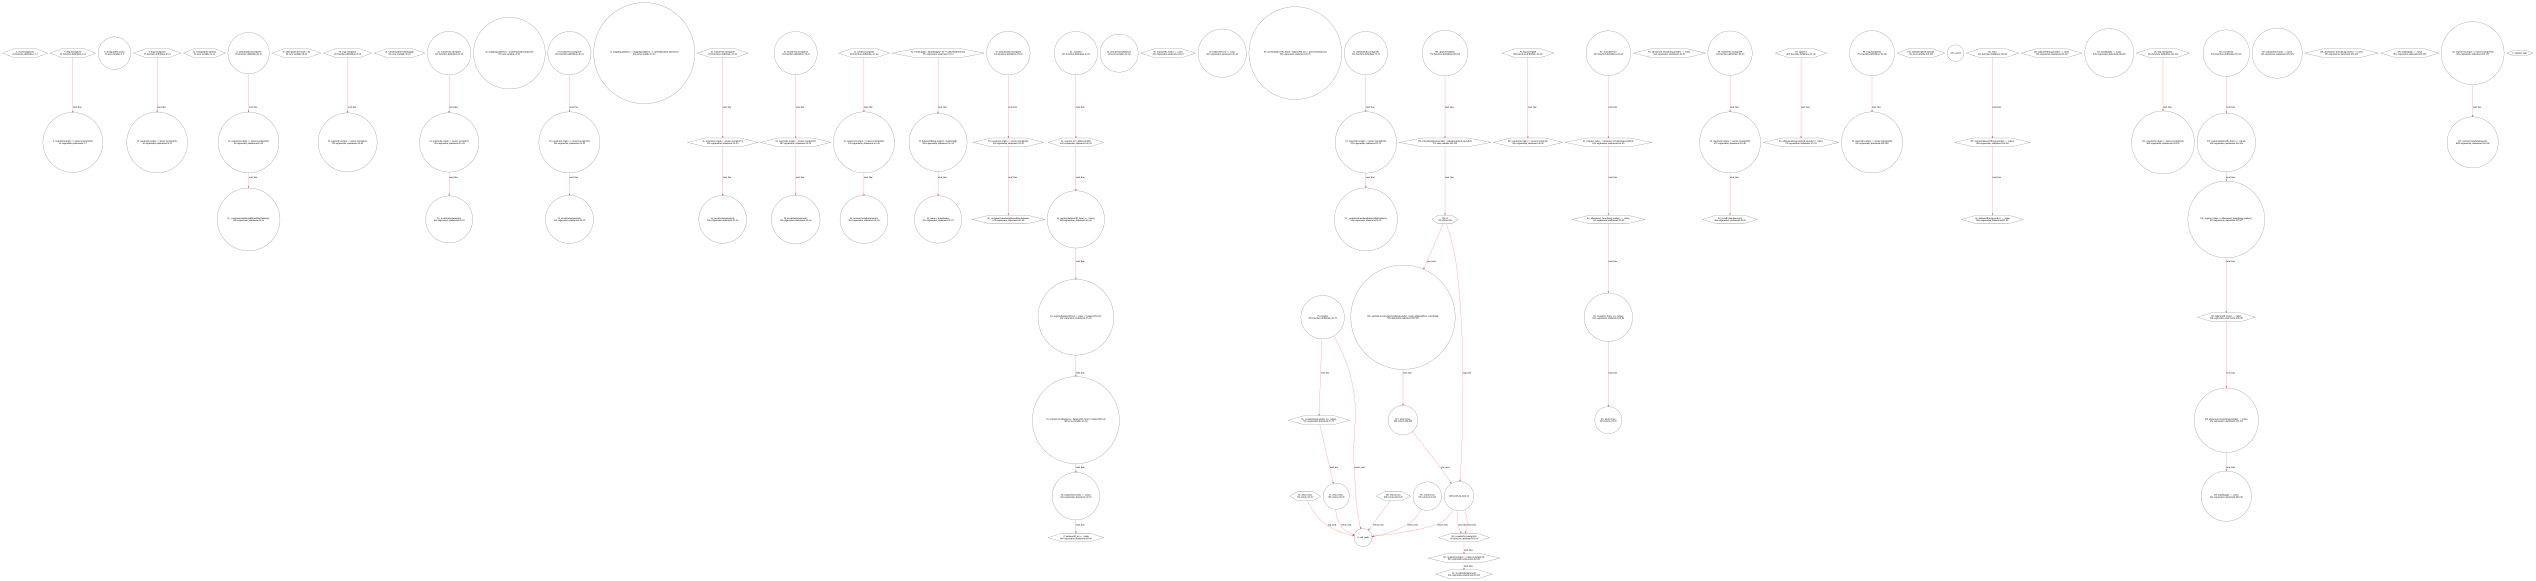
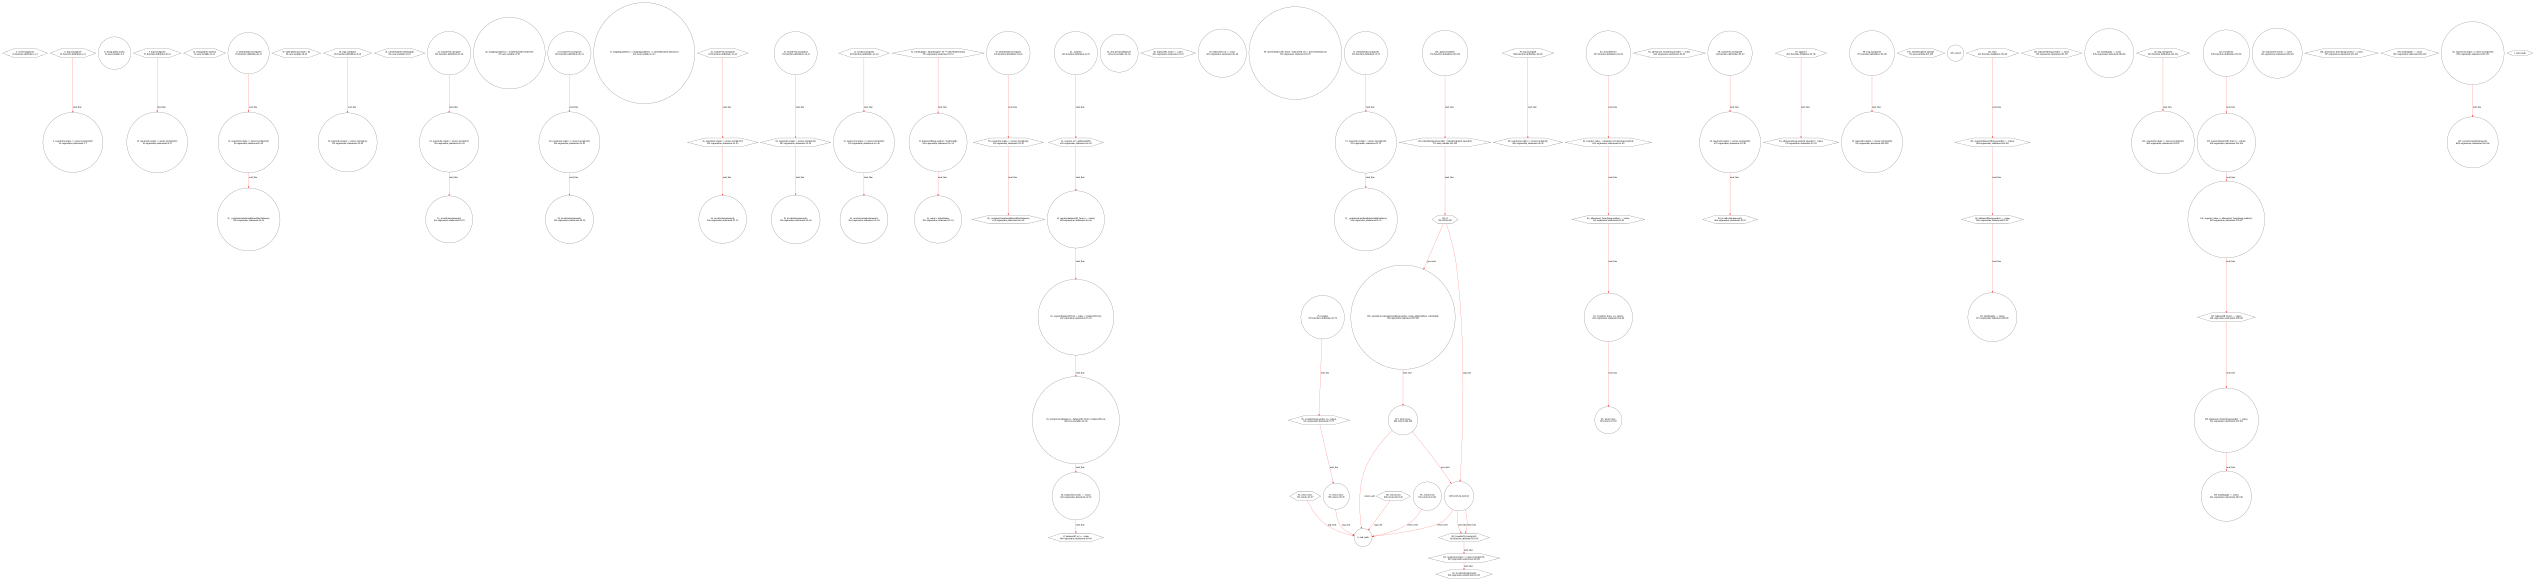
(2520, 53) -> (2520, 53)
none -> (1992, 317)
(1355, 430) -> (1363, 474)
(1346, 525) -> (1346, 525)
(1378, 525) -> (1378, 525)
